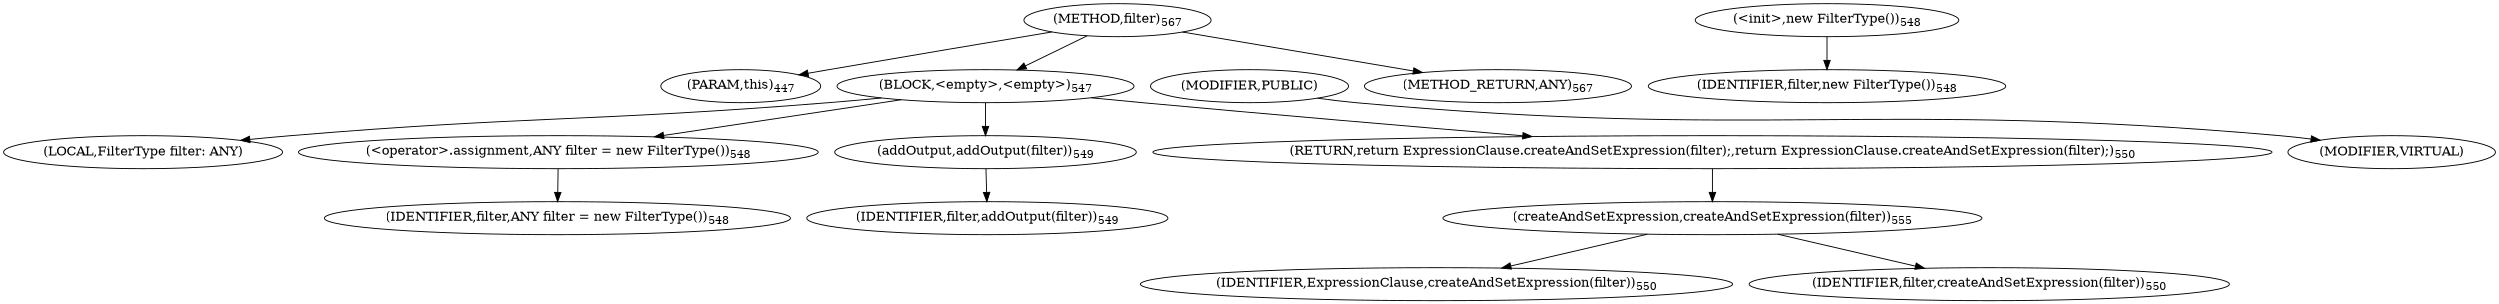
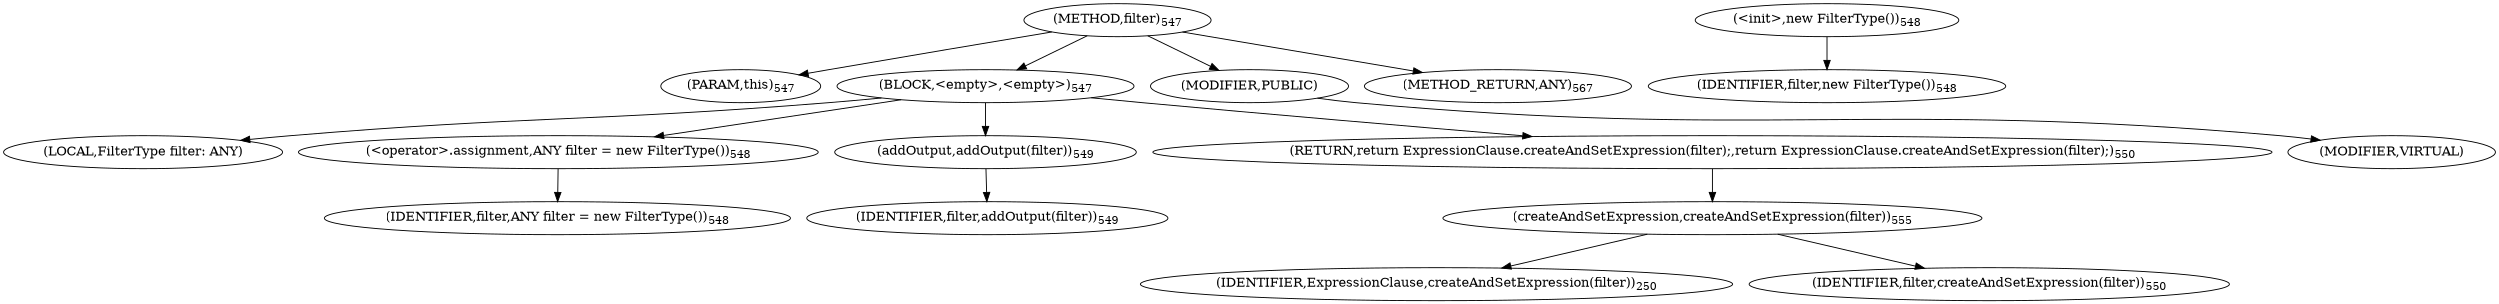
(1172, 19) -> (1172, 19)
none -> (1179, 51)
(784, 85) -> (784, 85)
(1646, 283) -> (1646, 283)
